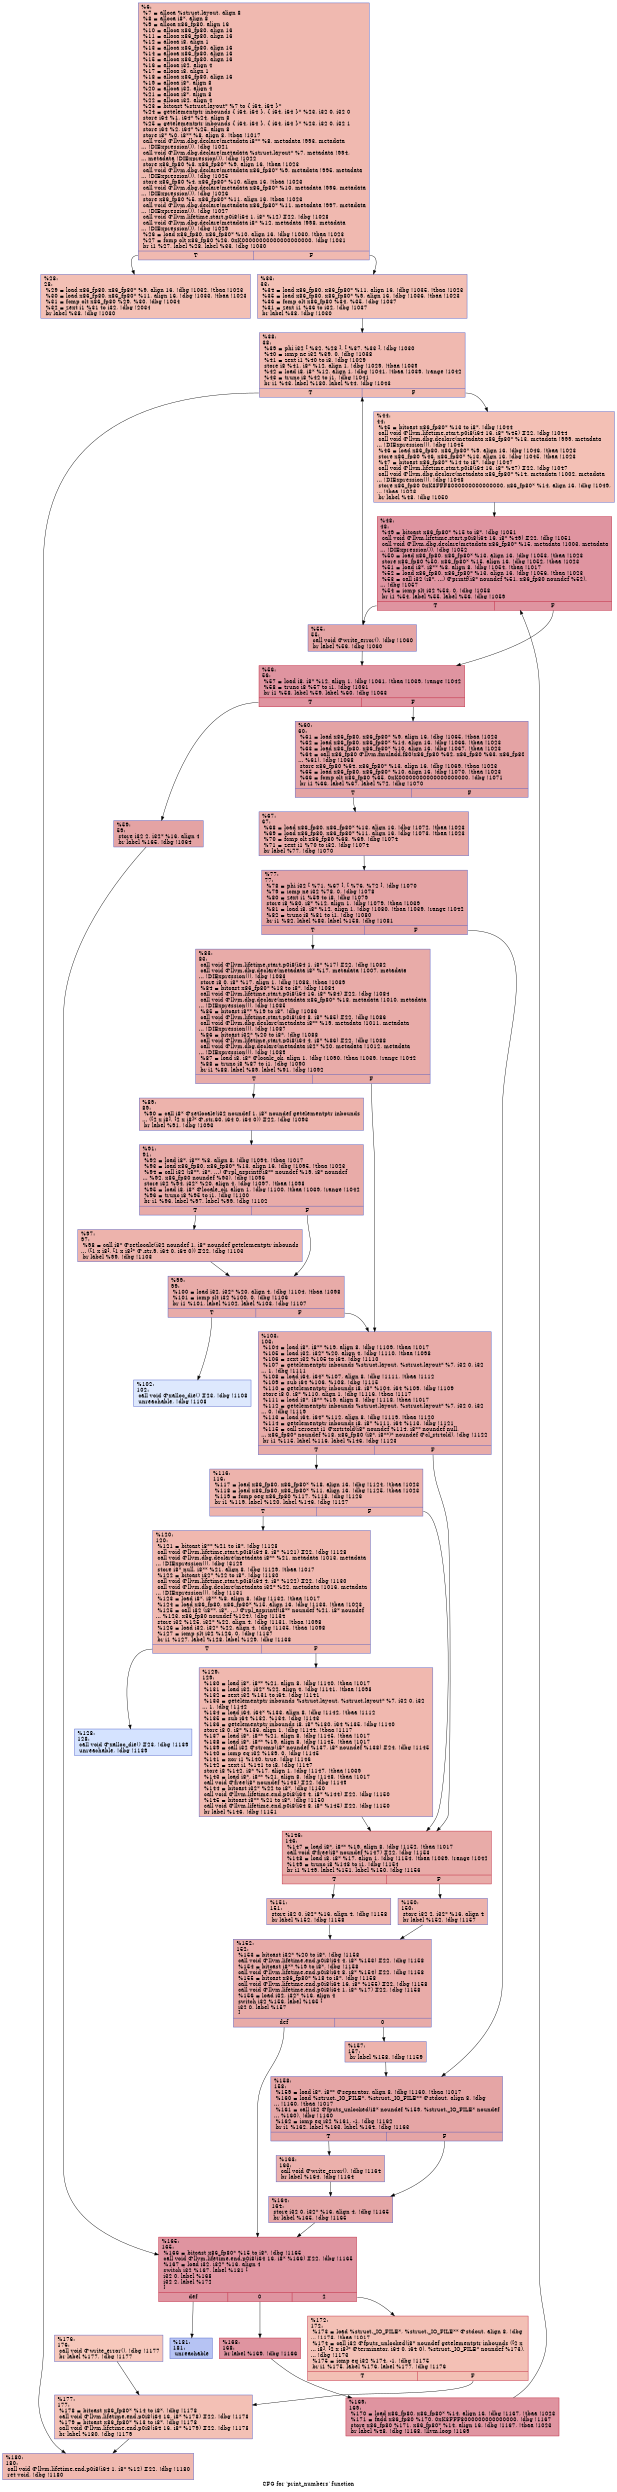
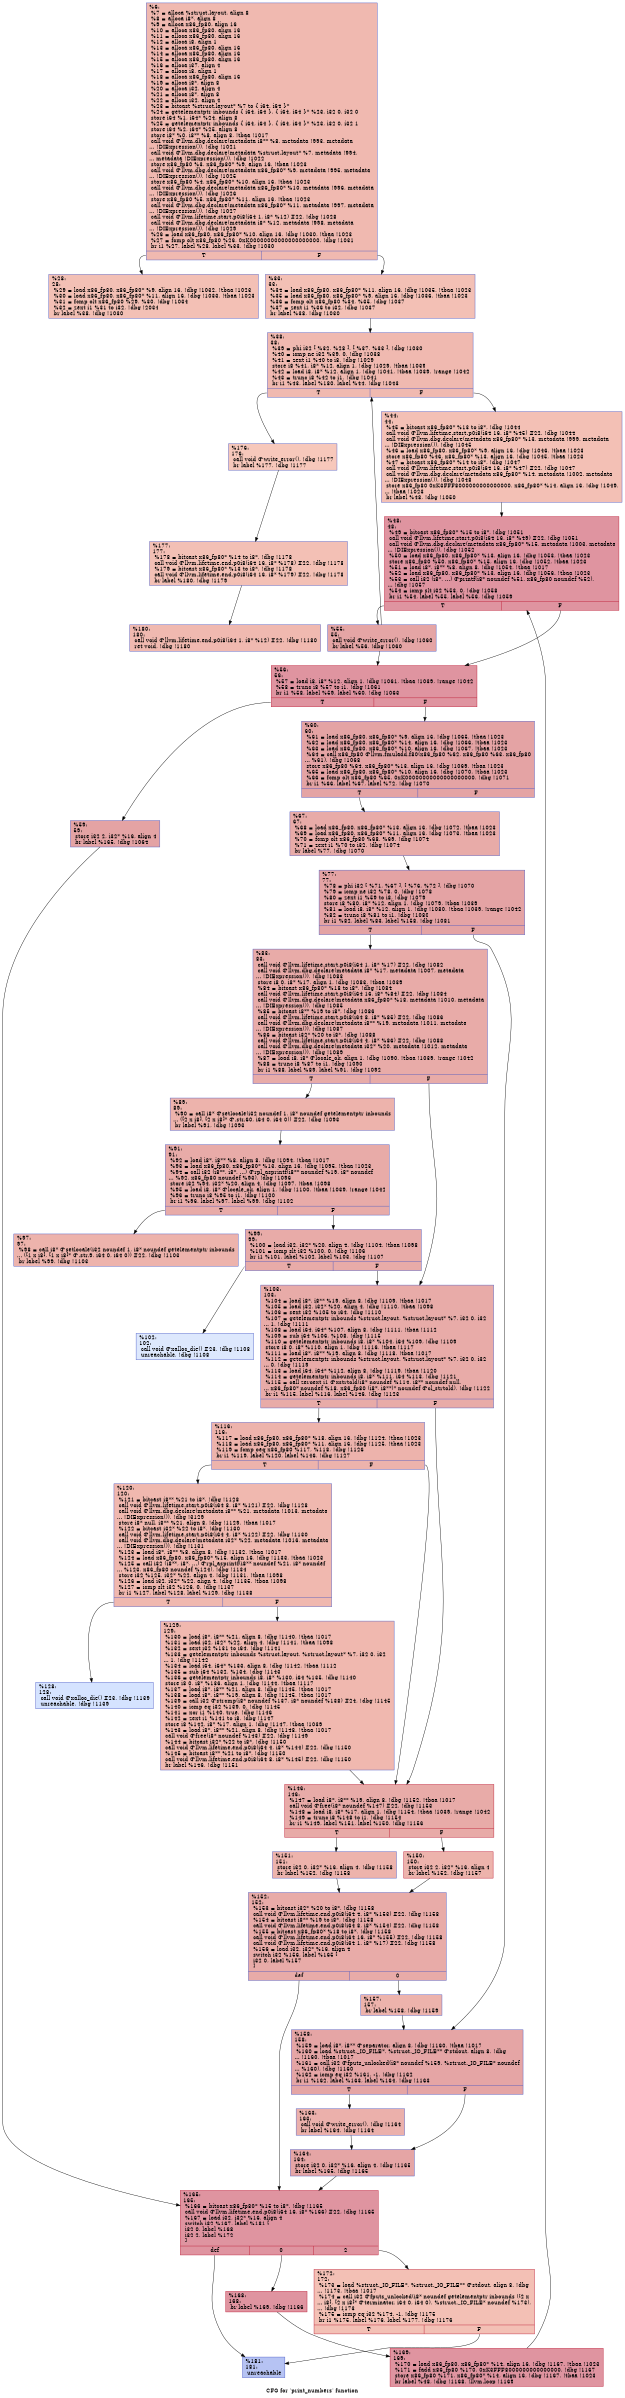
(177, 66) -> (185, 66)
(314, 308) -> (322, 308)
(219, 1268) -> none
(43, 1355) -> (260, 415)
(443, 1912) -> (448, 1865)
(366, 2394) -> (386, 2348)
